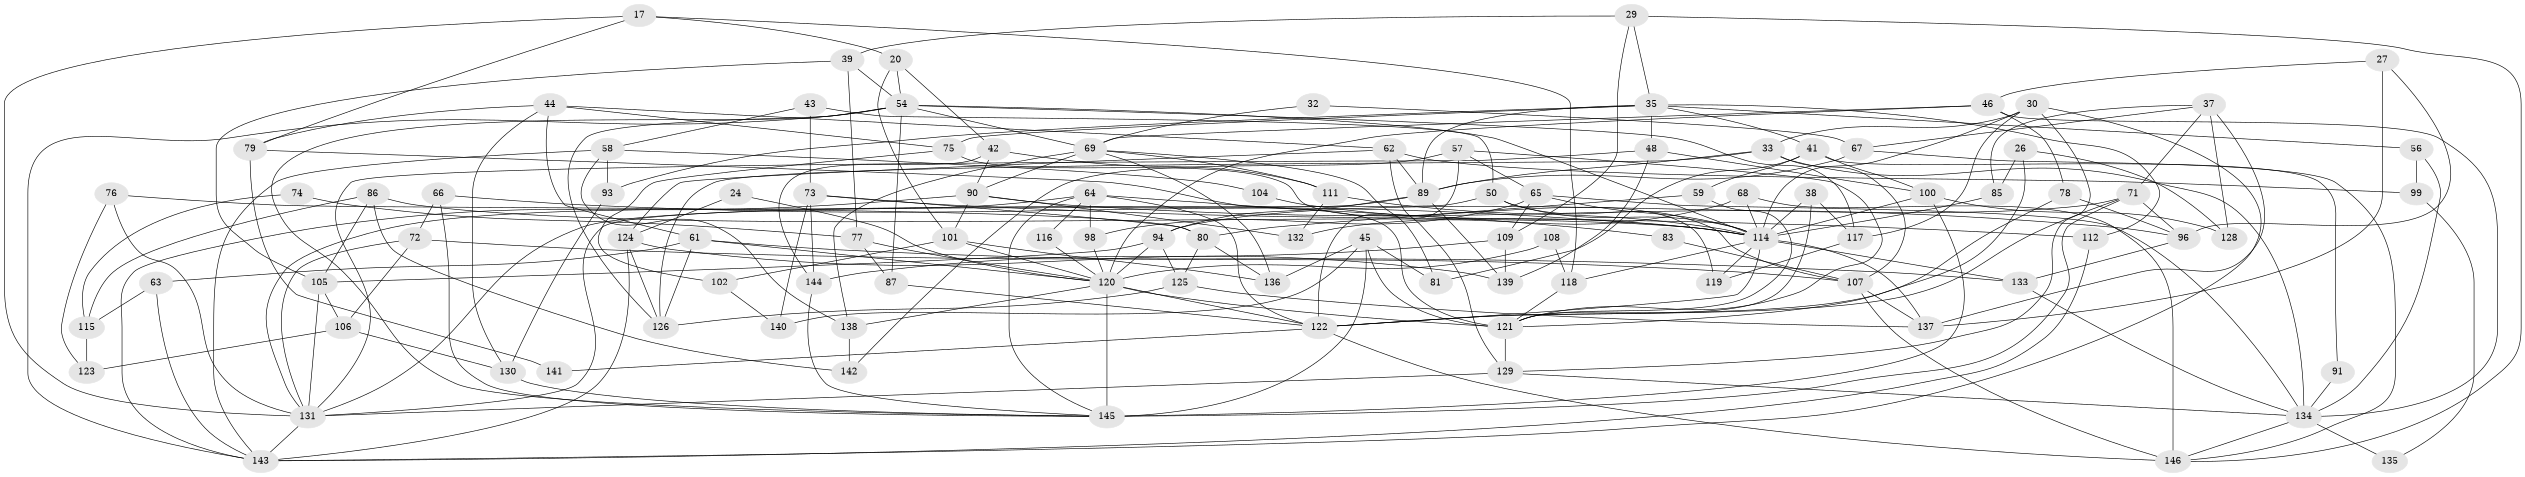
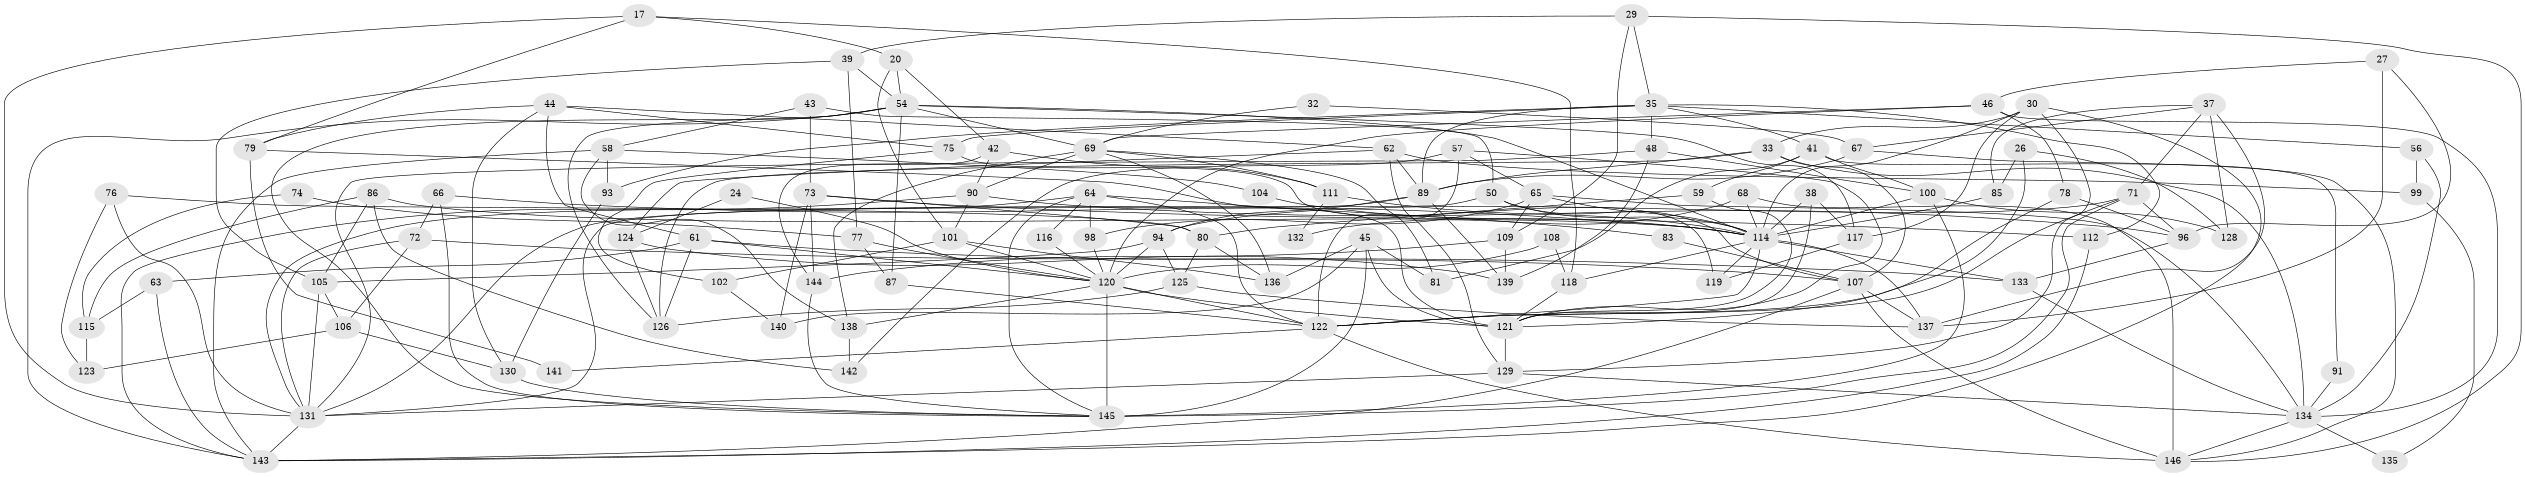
(1134, 215) -> none
(512, 422) -> (1068, 432)
